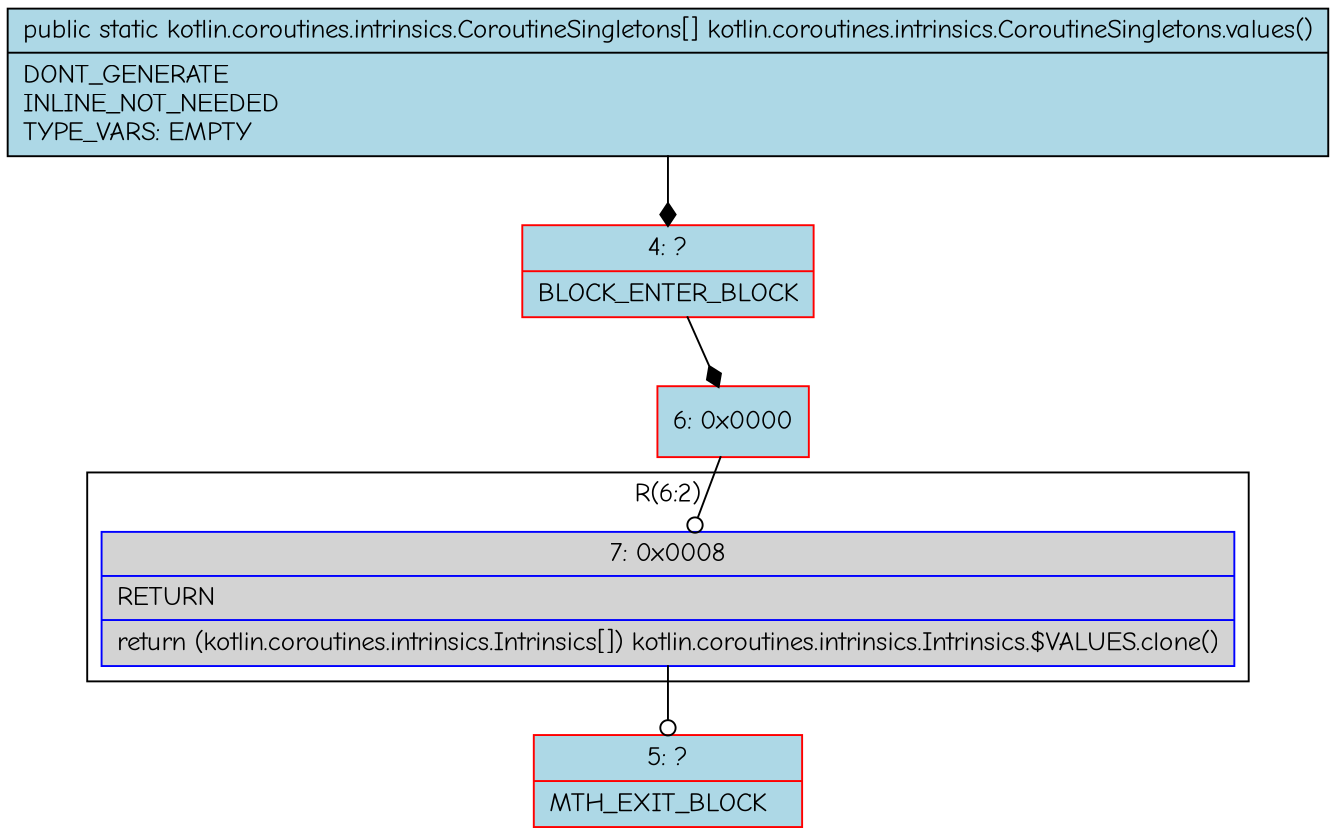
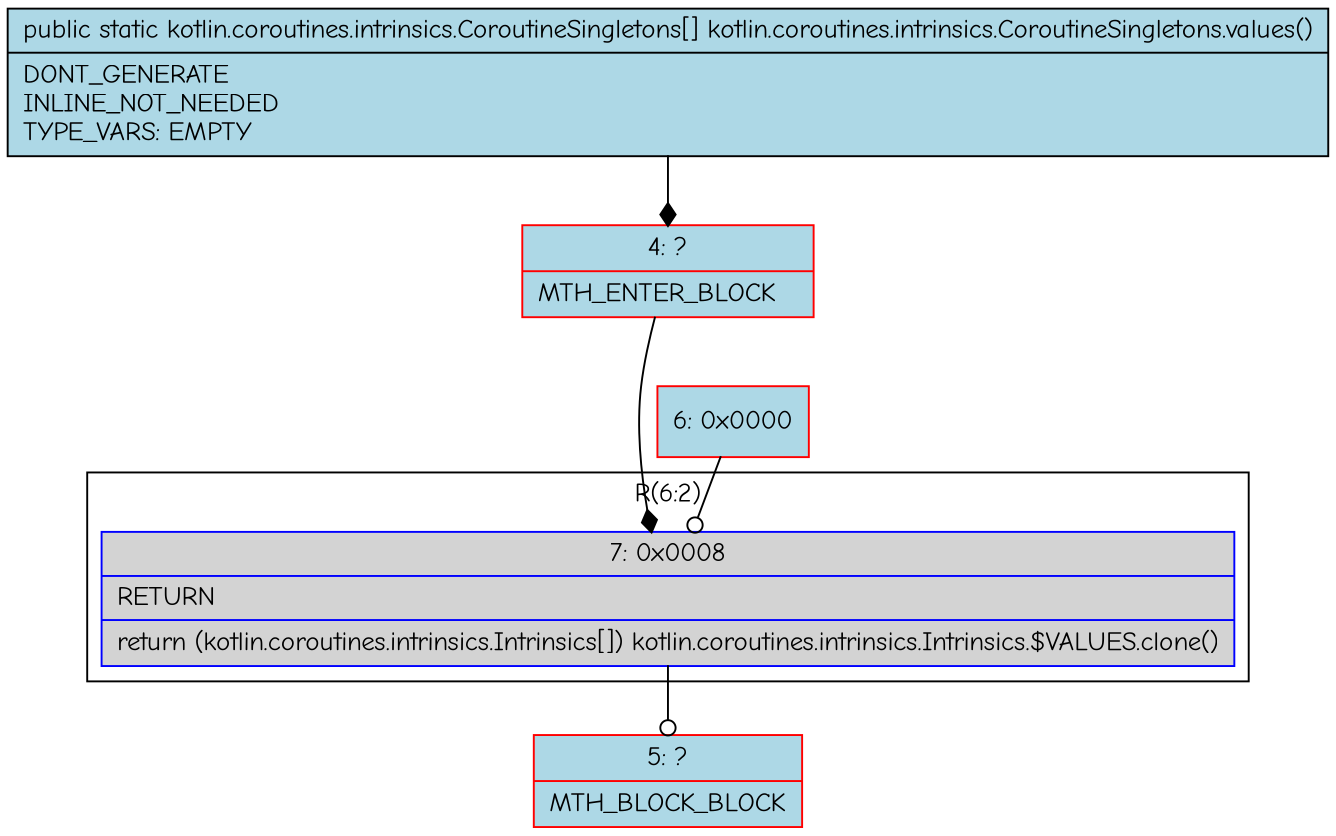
(668, 293) -> (656, 293)
(698, 341) -> (639, 413)
(658, 803) -> (668, 803)
